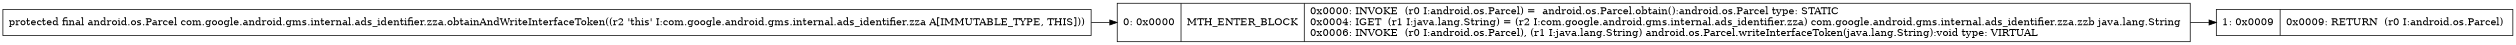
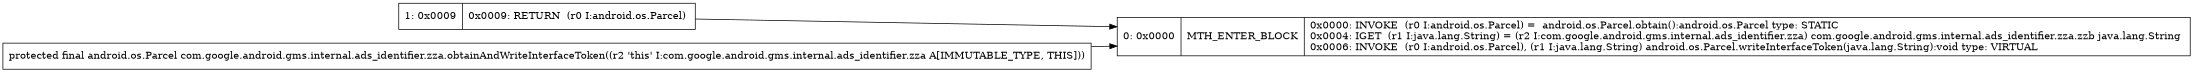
(2200, 22) -> (903, 23)
